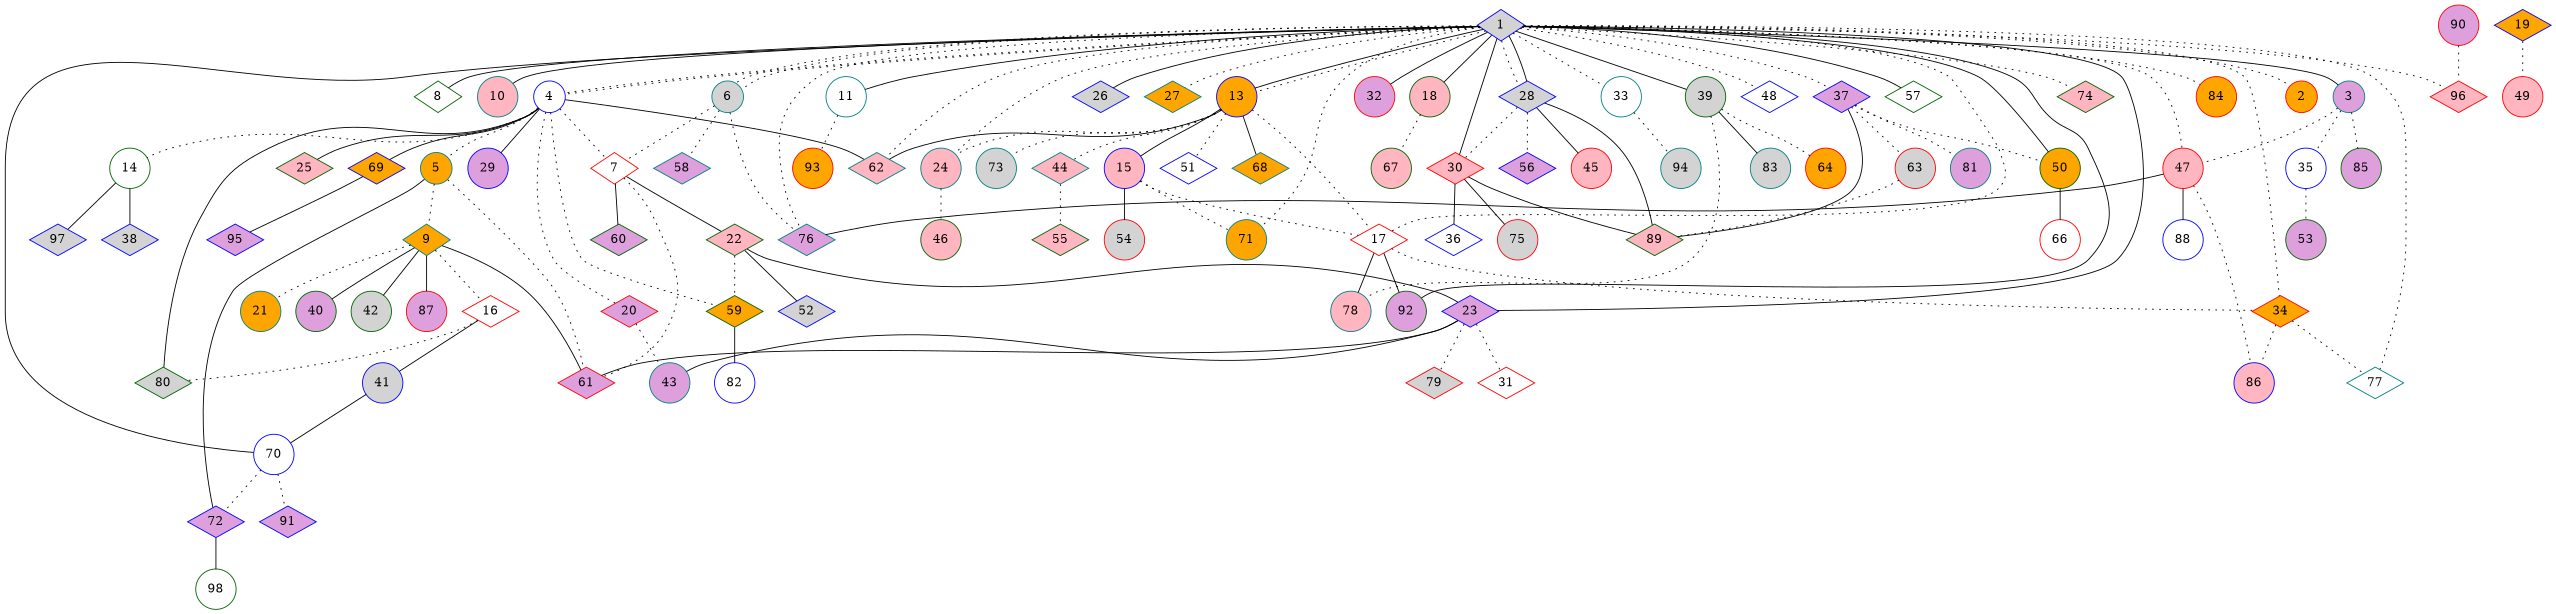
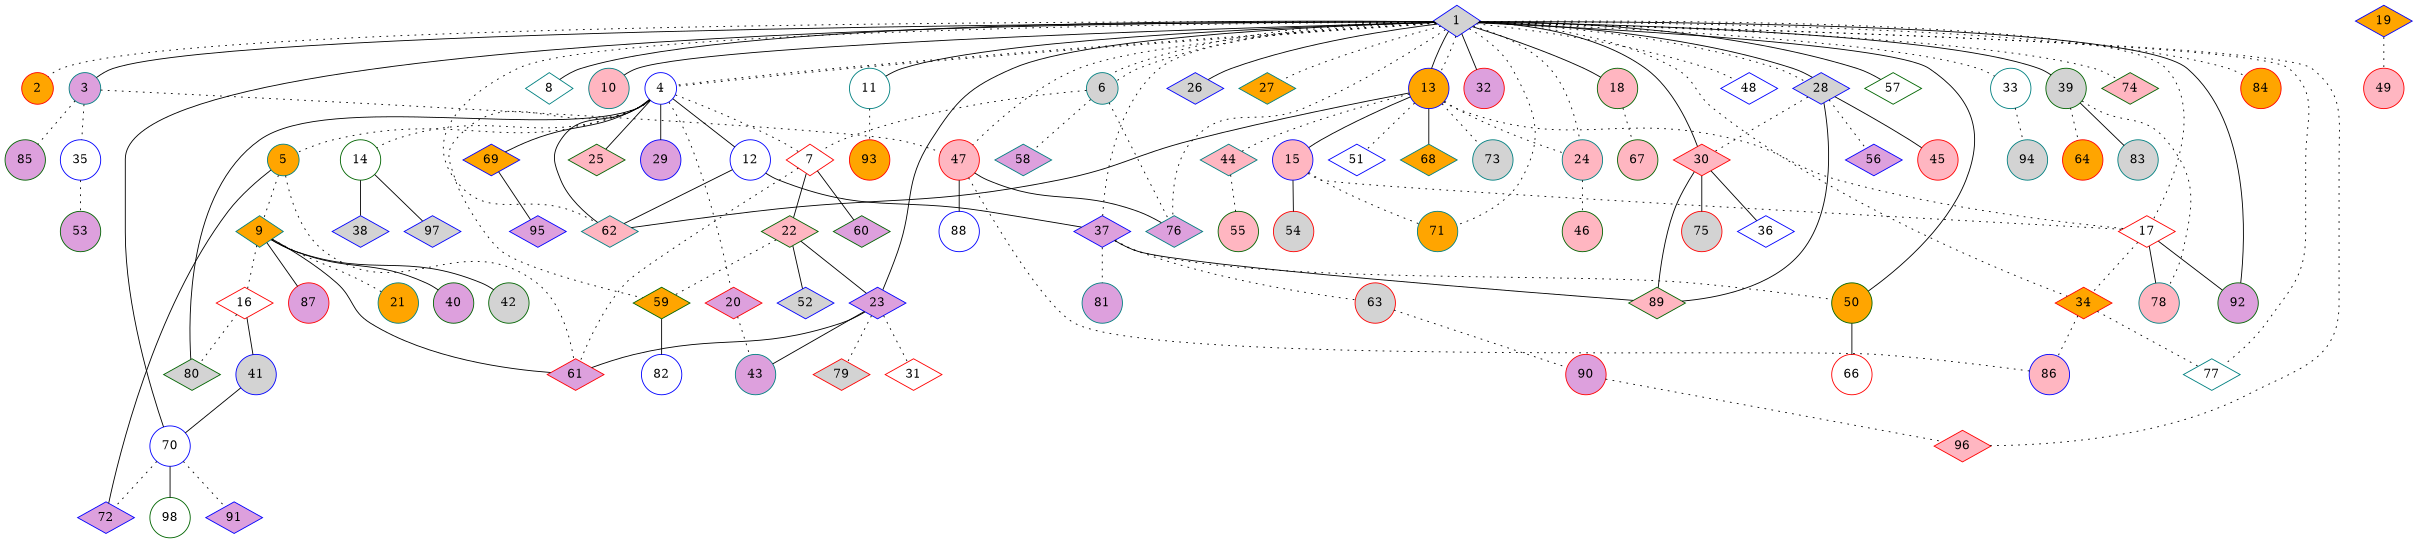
(438, 97) -> (549, 88)
none -> (750, 160)
(1790, 216) -> (1480, 339)
(1060, 240) -> (1238, 232)
(216, 554) -> (170, 482)
